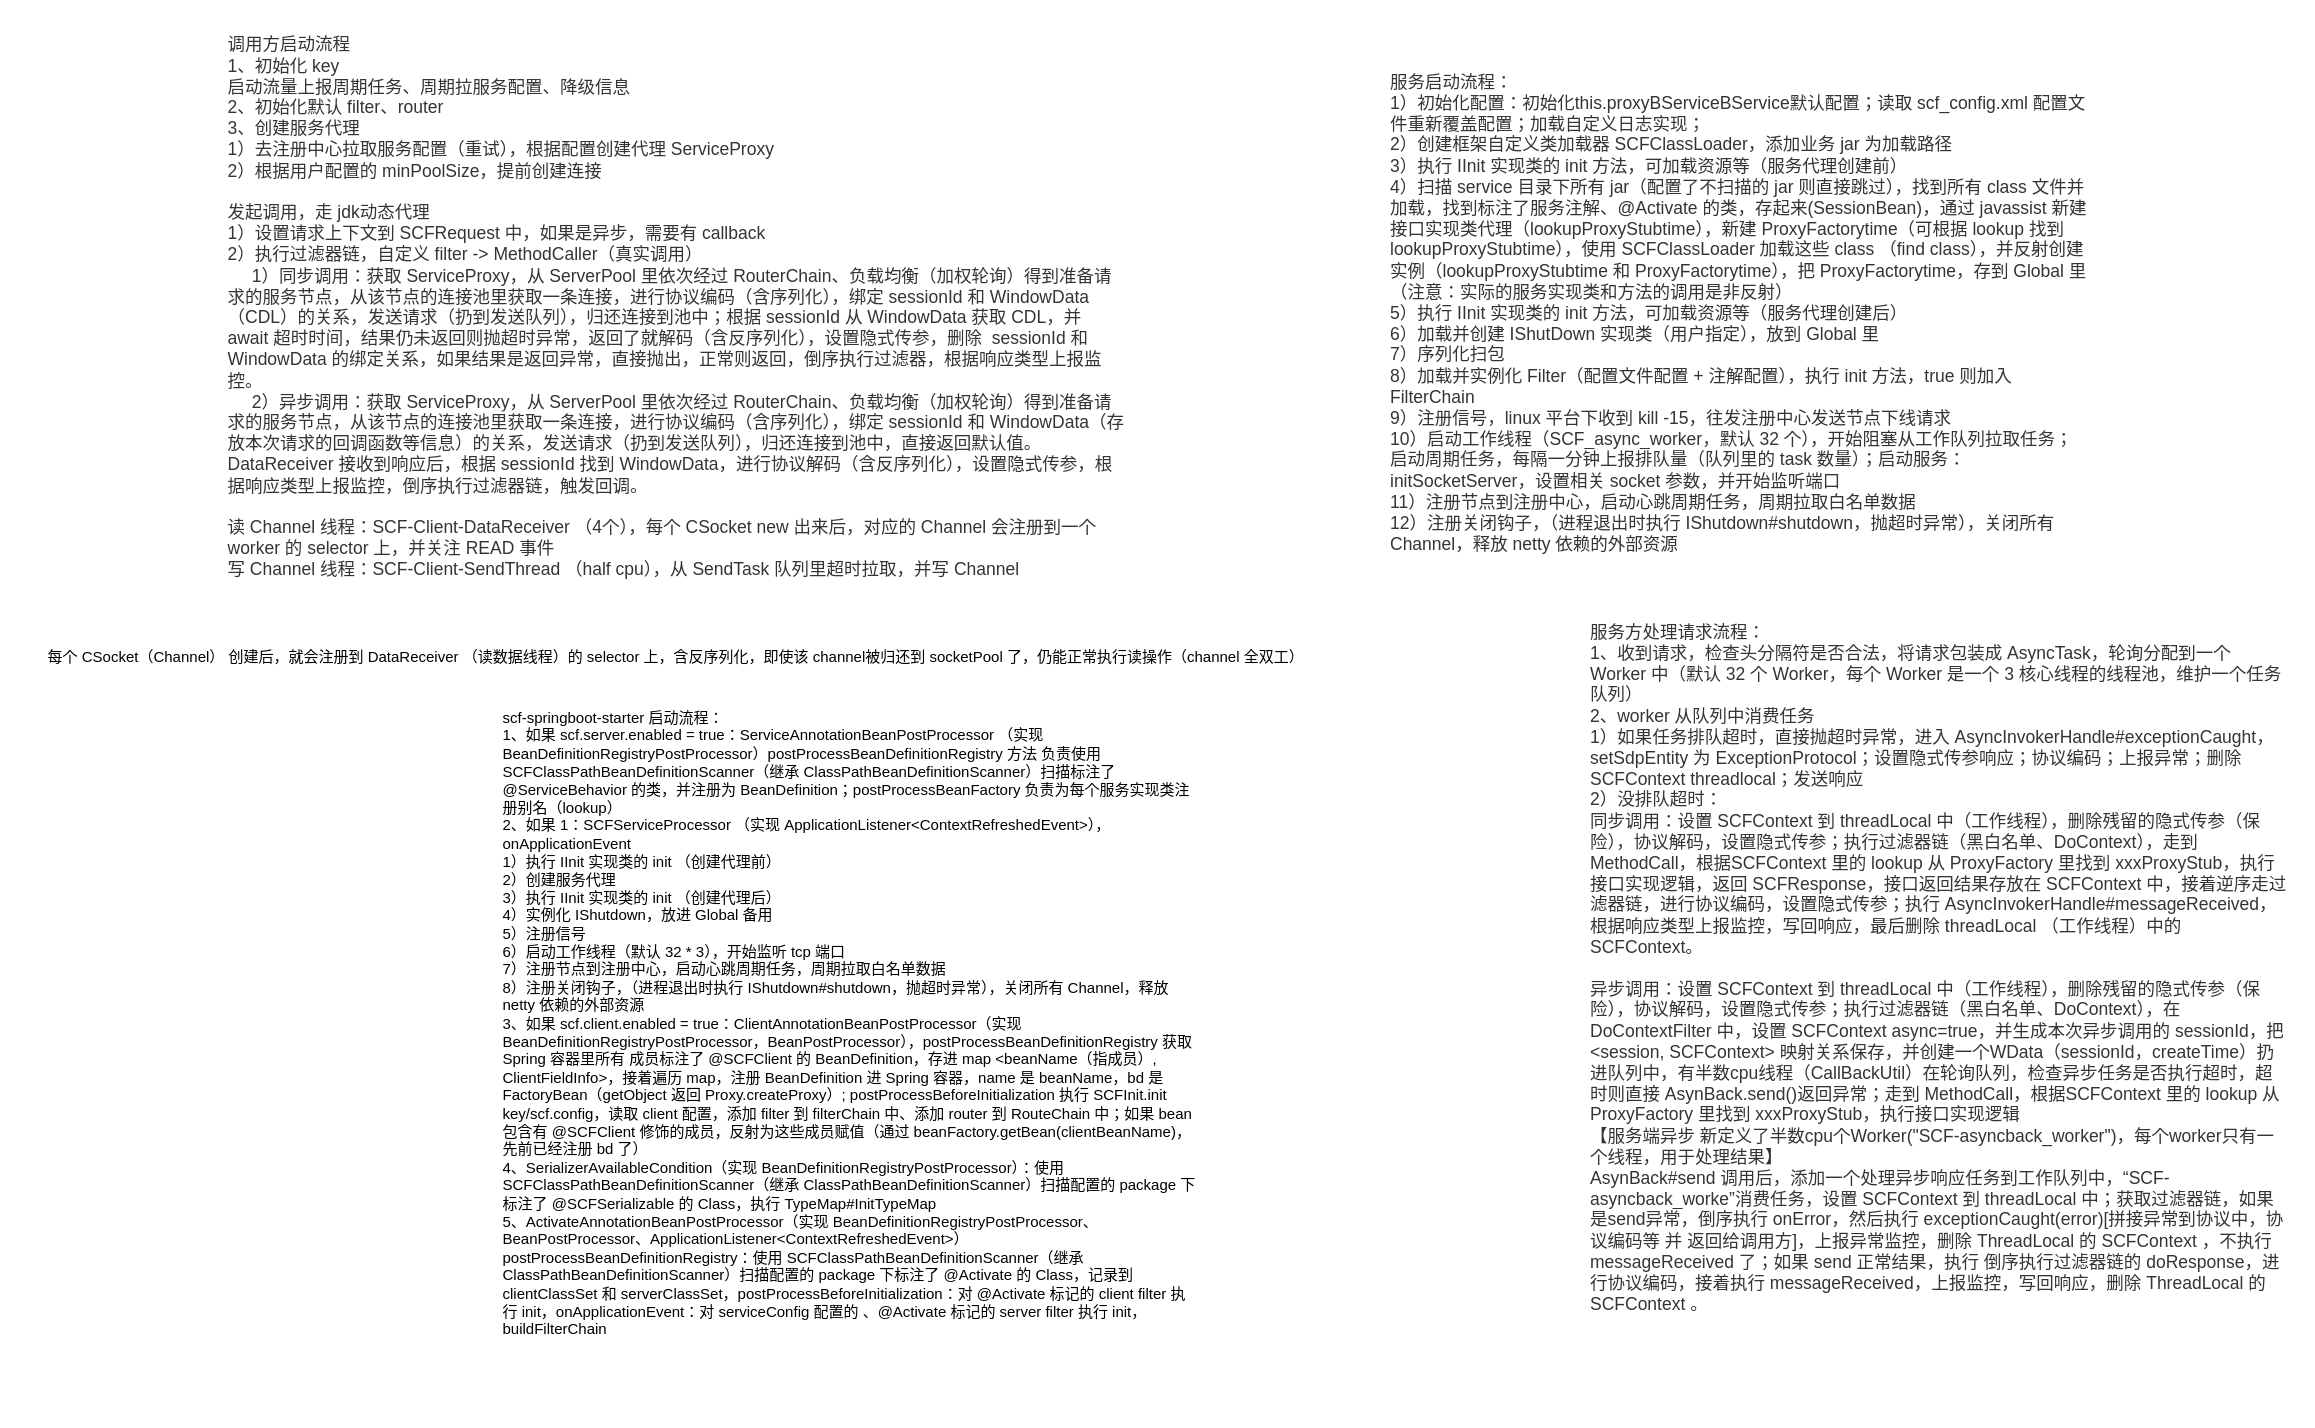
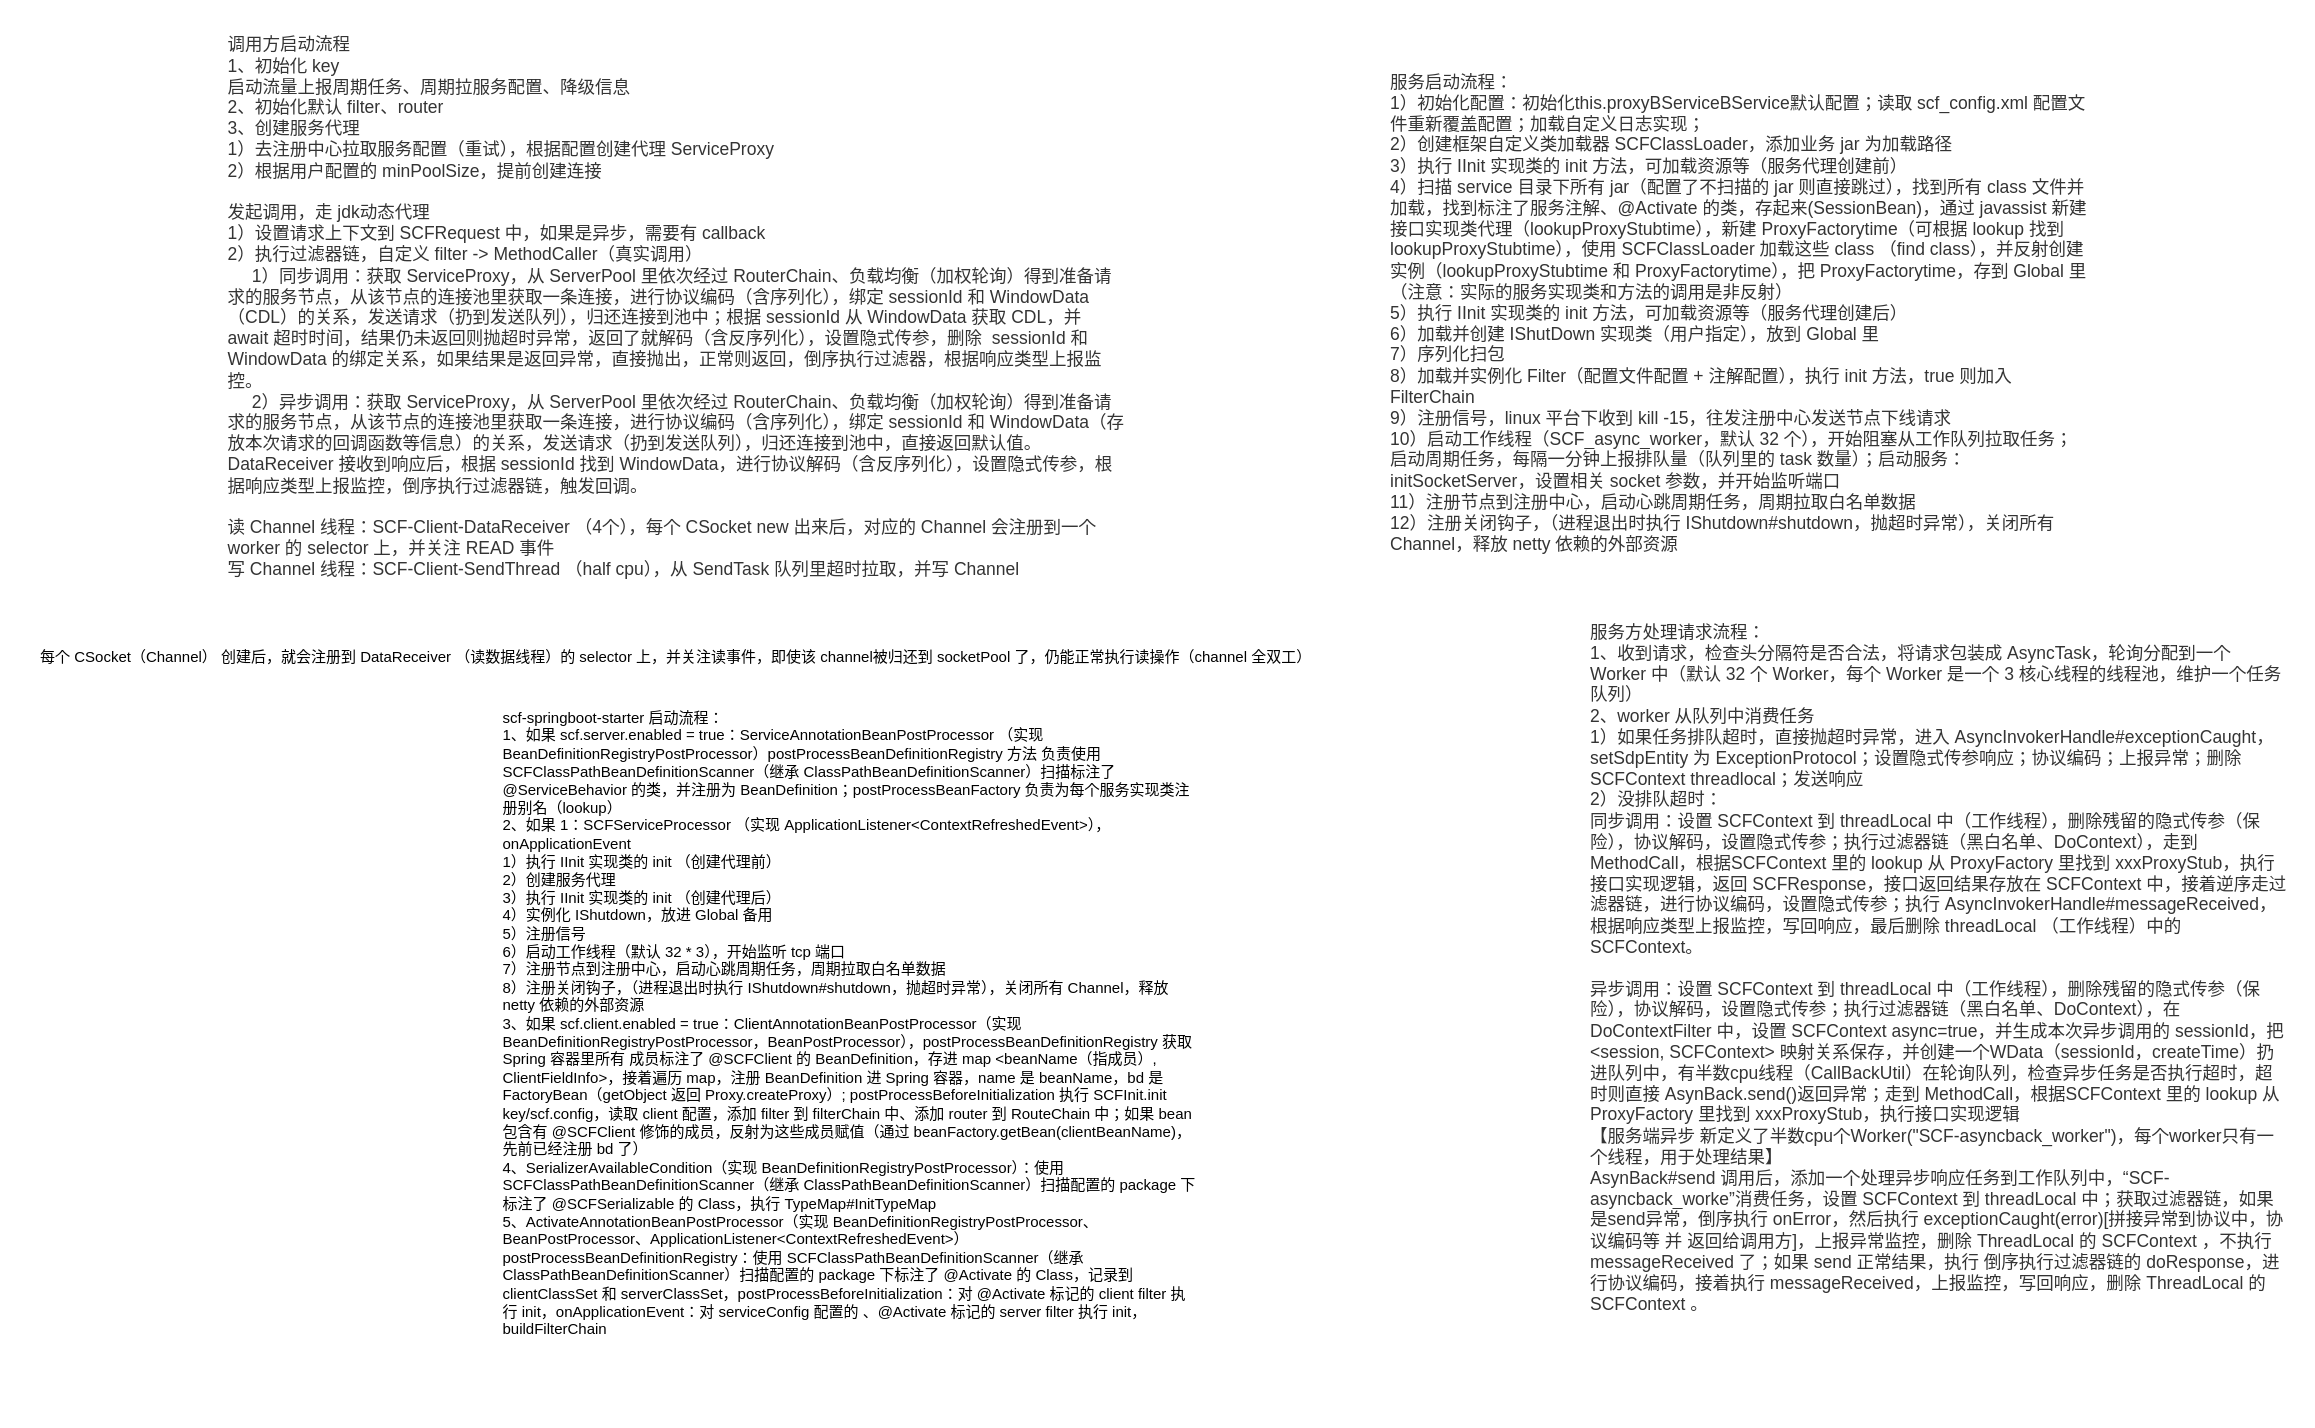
(676, 657) -> (676, 657)
